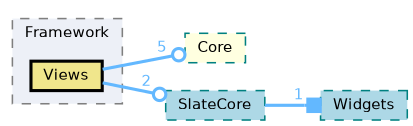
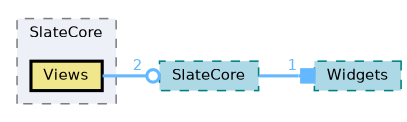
(67, 33) -> (67, 33)
(215, 48) -> none
